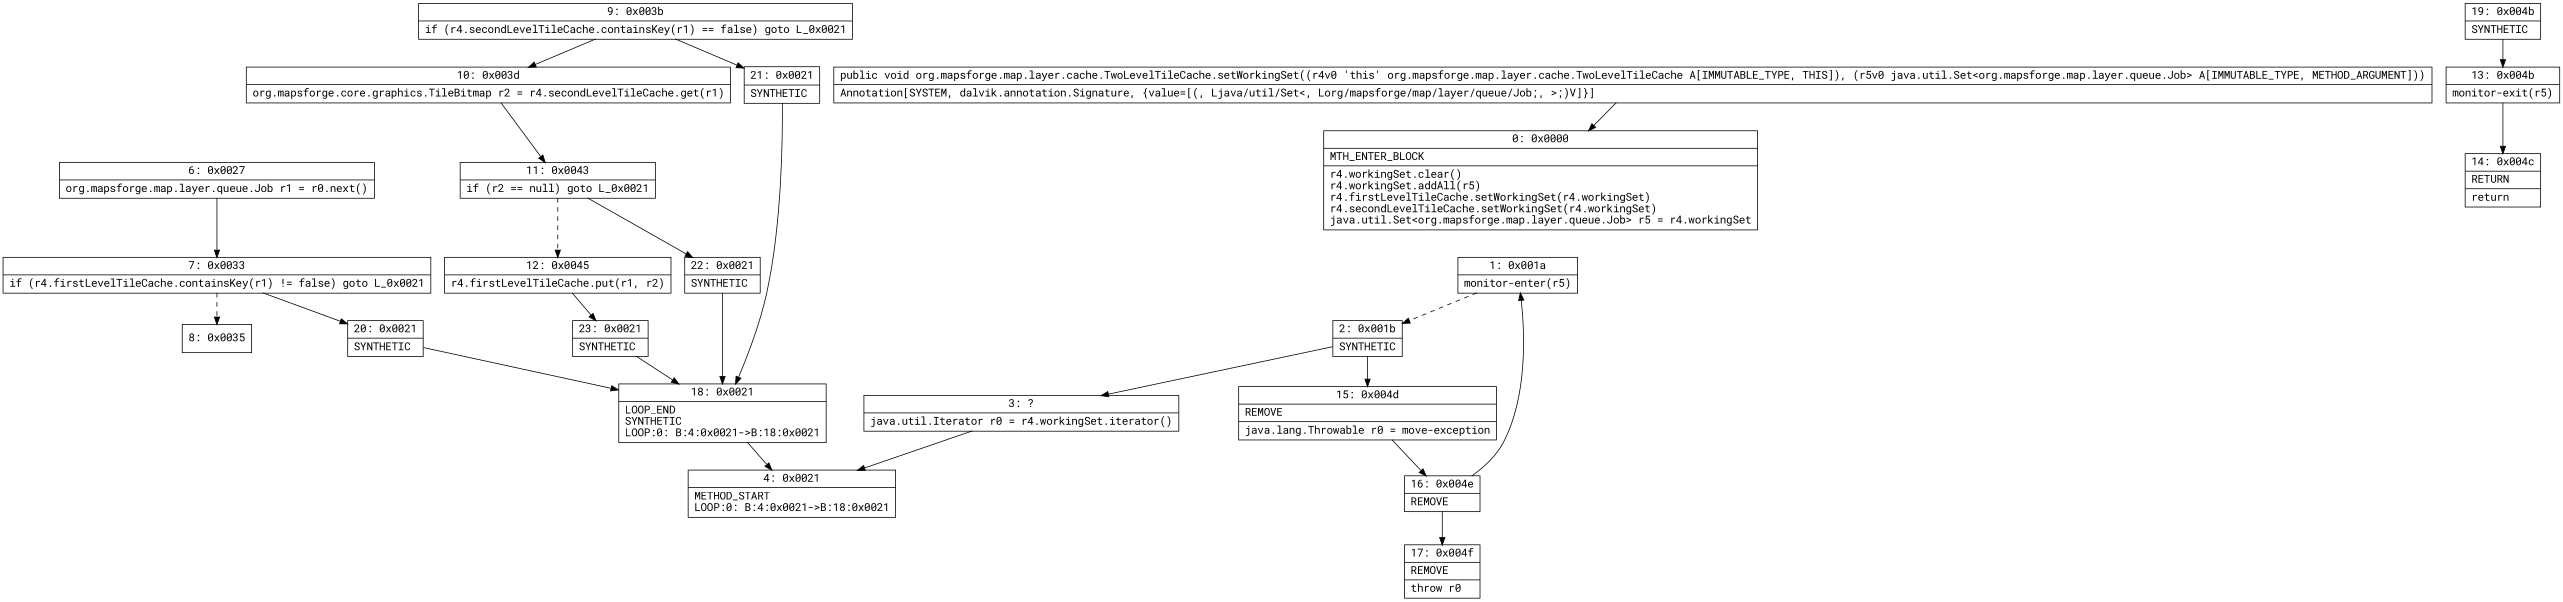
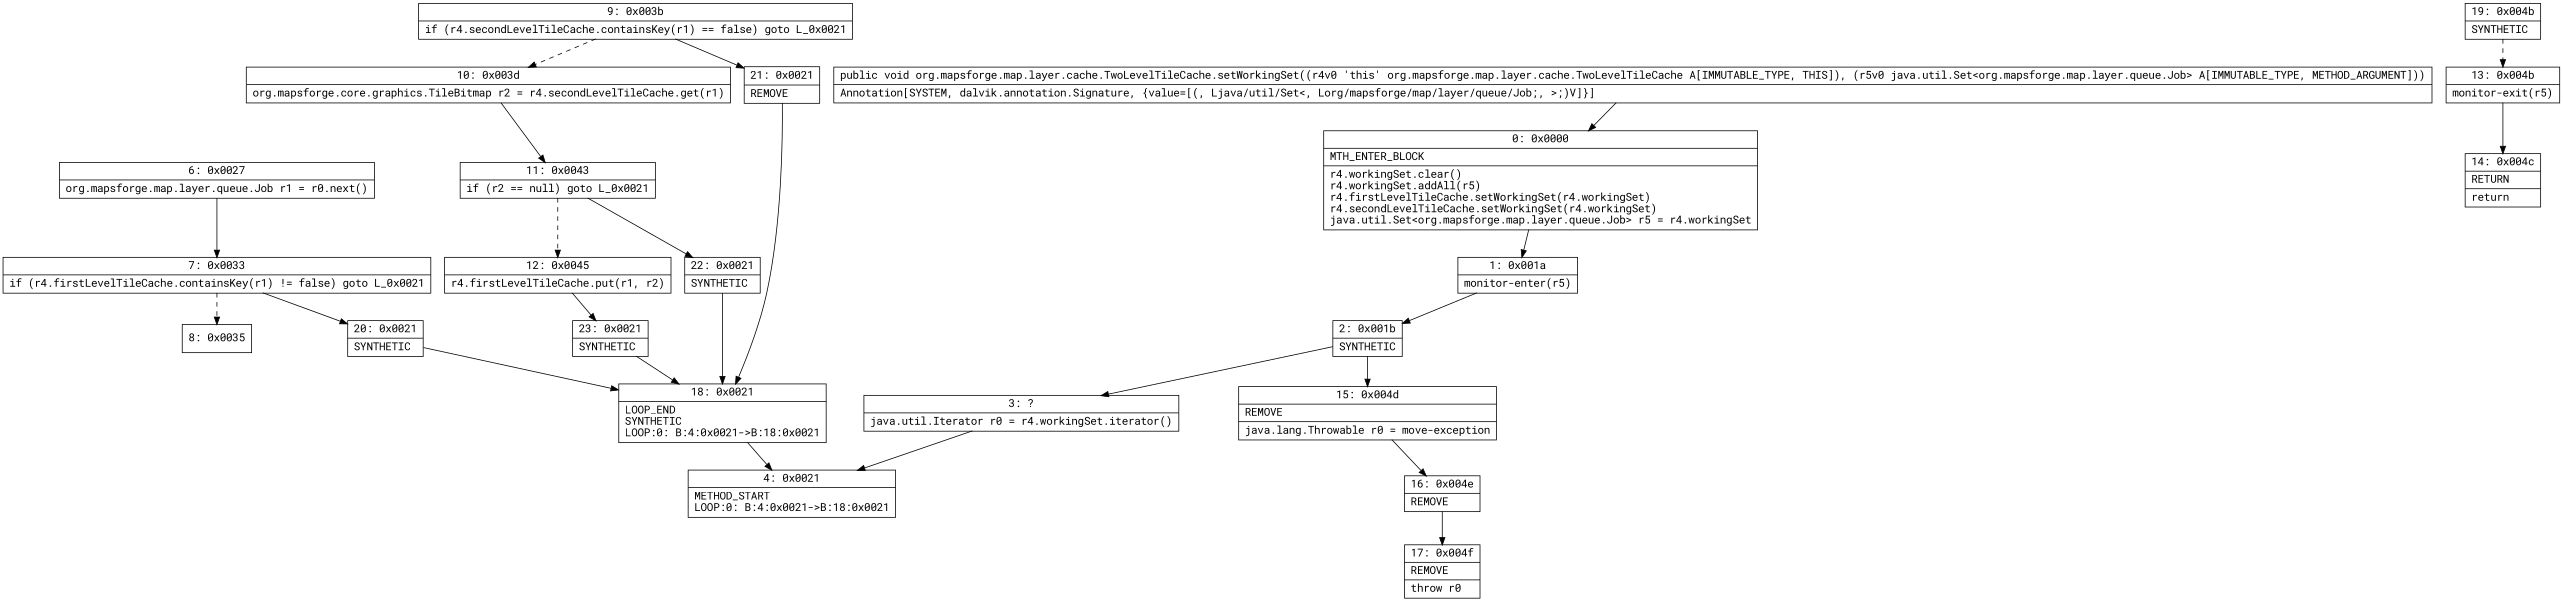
(2503, 49) -> (2503, 49)
(565, 52) -> (565, 52)
(779, 94) -> (769, 94)
(1443, 307) -> (1443, 307)
(1519, 396) -> (1526, 240)
